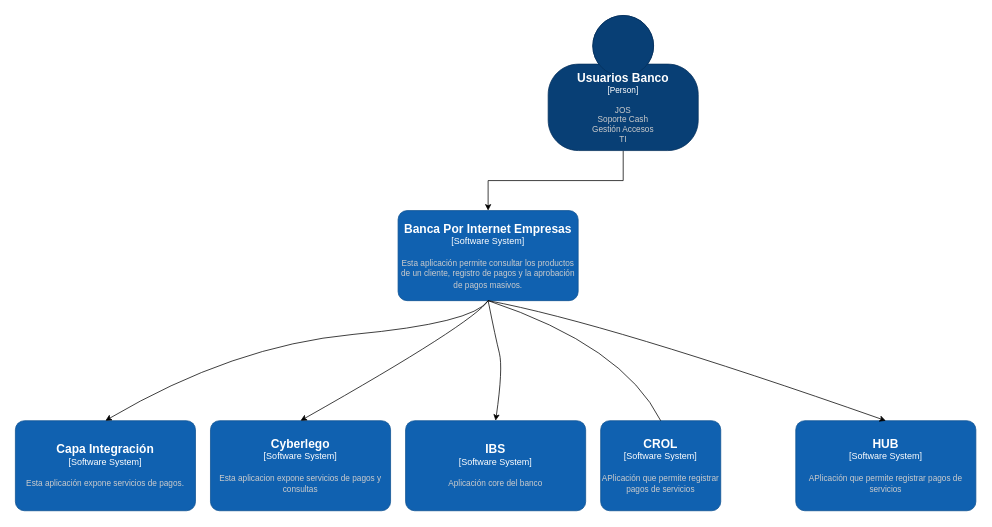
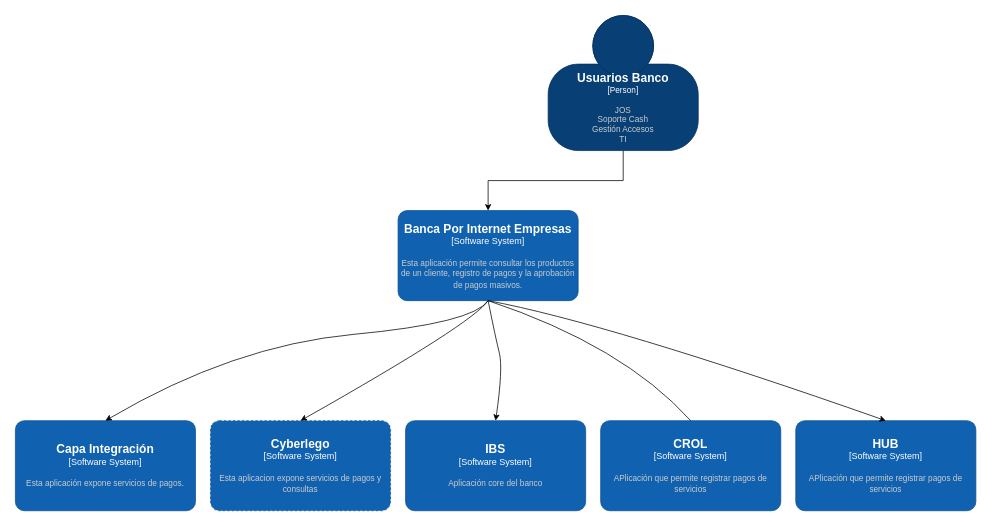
(300, 465) -> (300, 465)
(660, 465) -> (690, 465)
